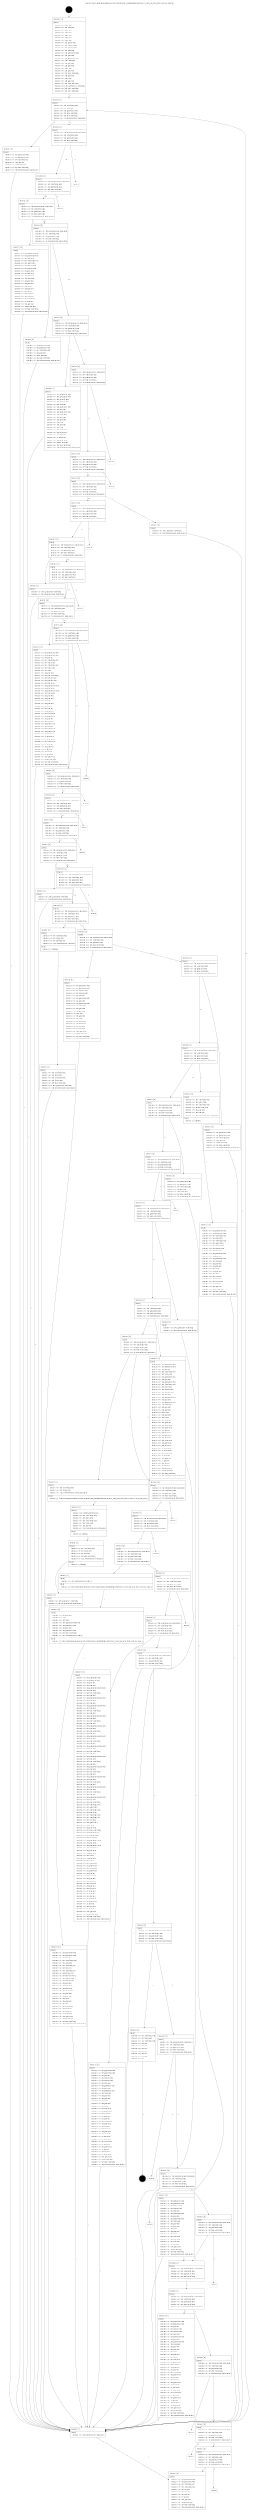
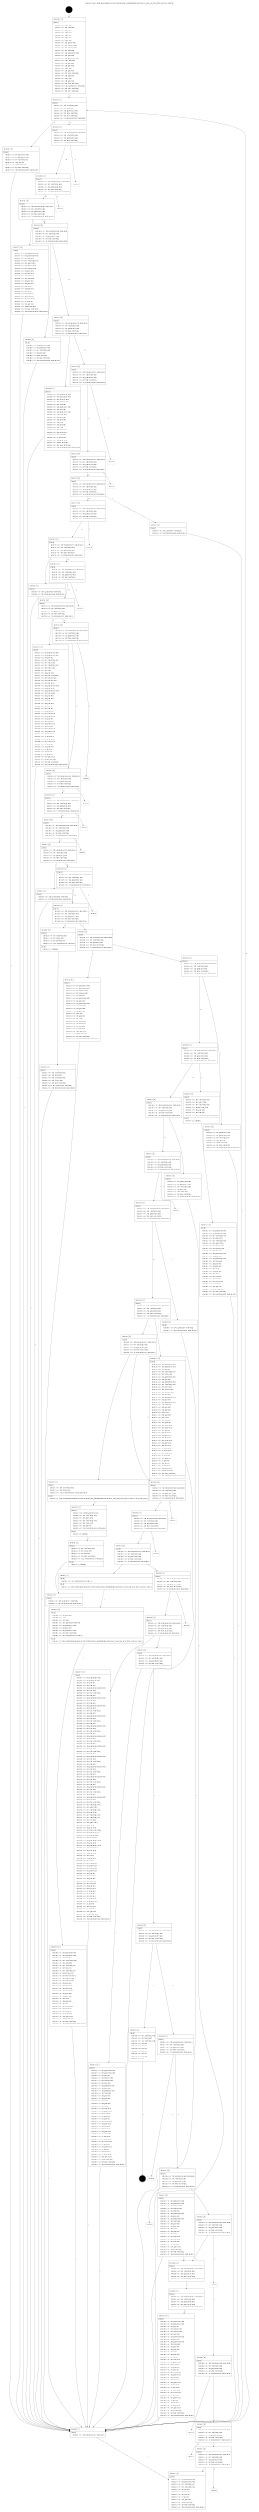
(203, 2332) -> (214, 2321)
